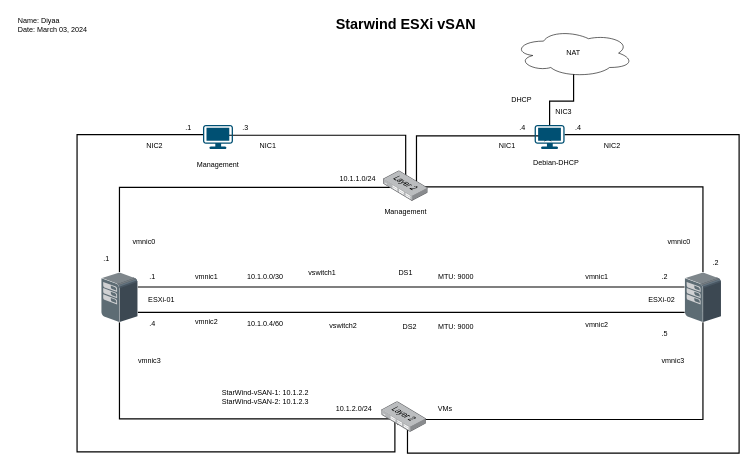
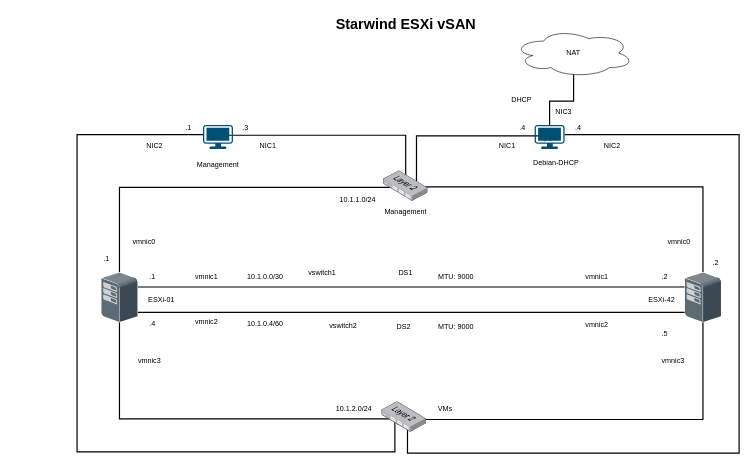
(52, 25) -> none
(358, 179) -> (358, 200)
(662, 300) -> (662, 300)
(410, 327) -> (404, 327)
(266, 397) -> none
